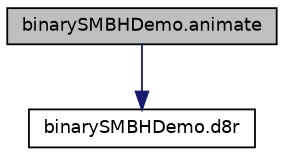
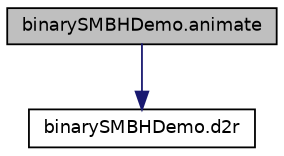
(142, 128) -> (142, 128)
